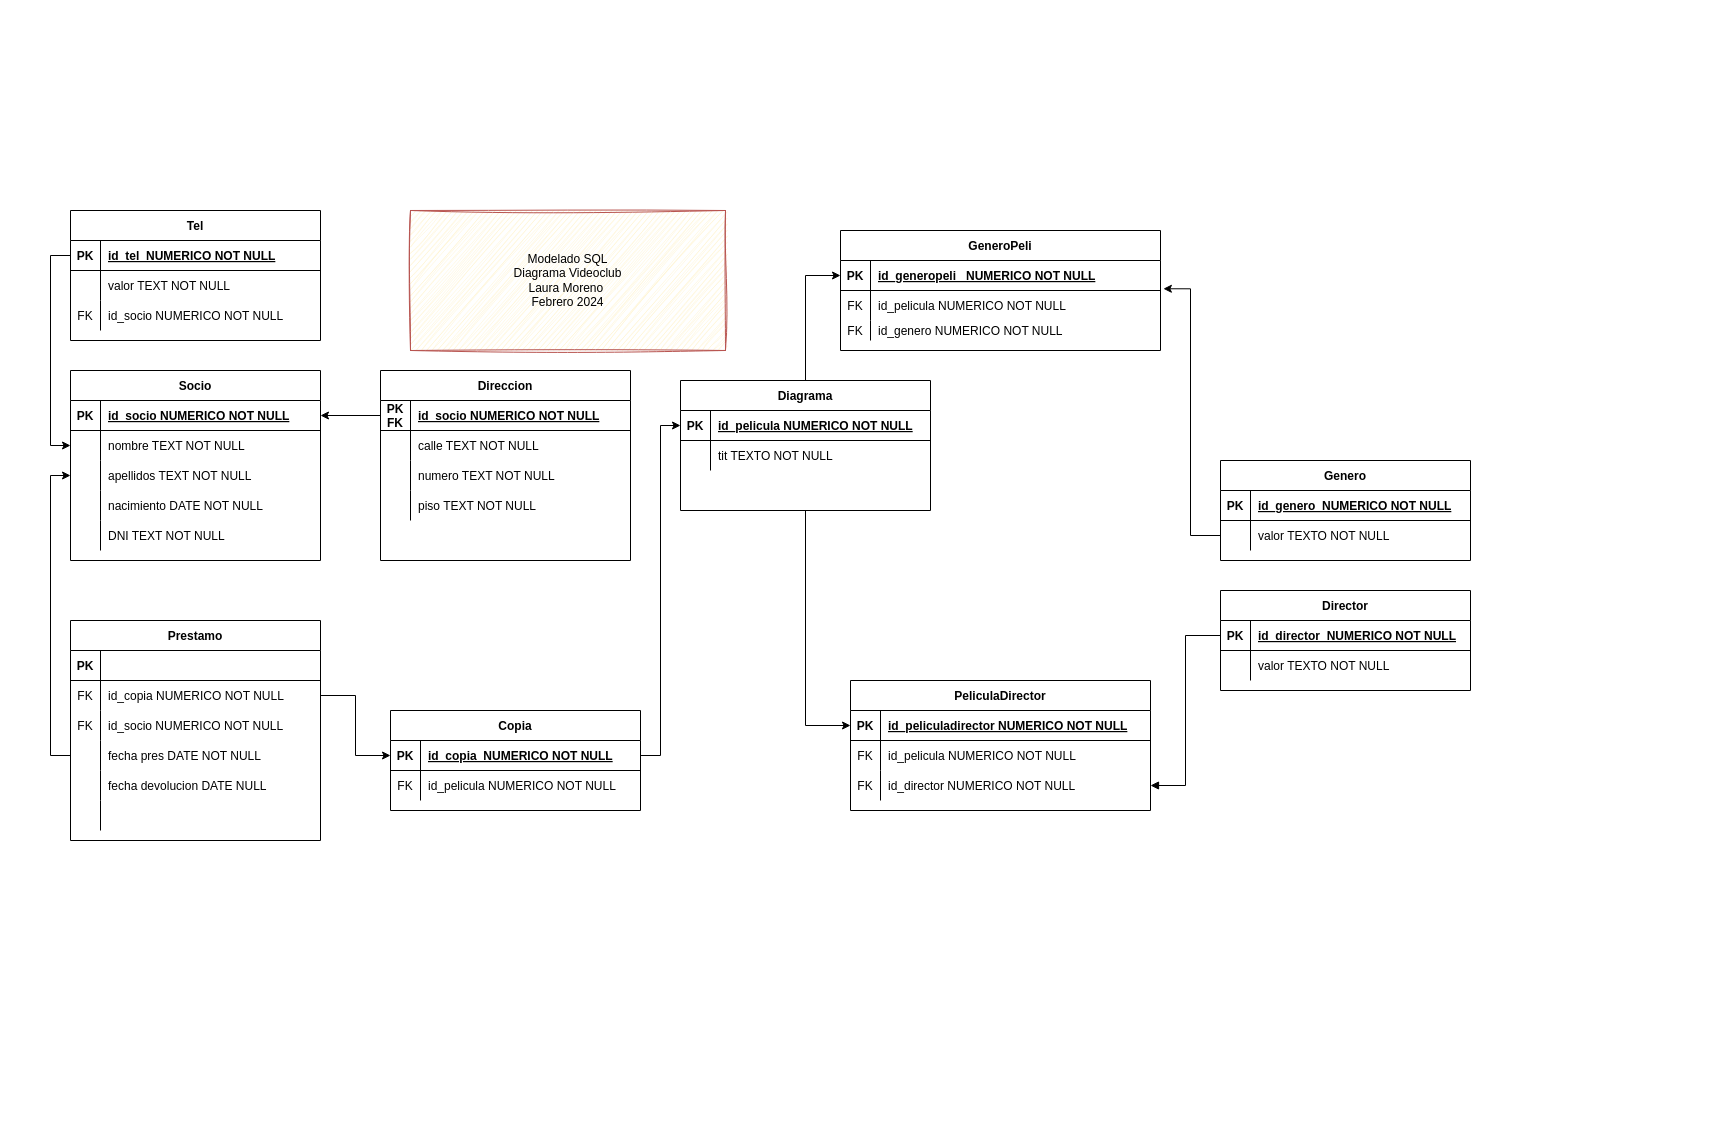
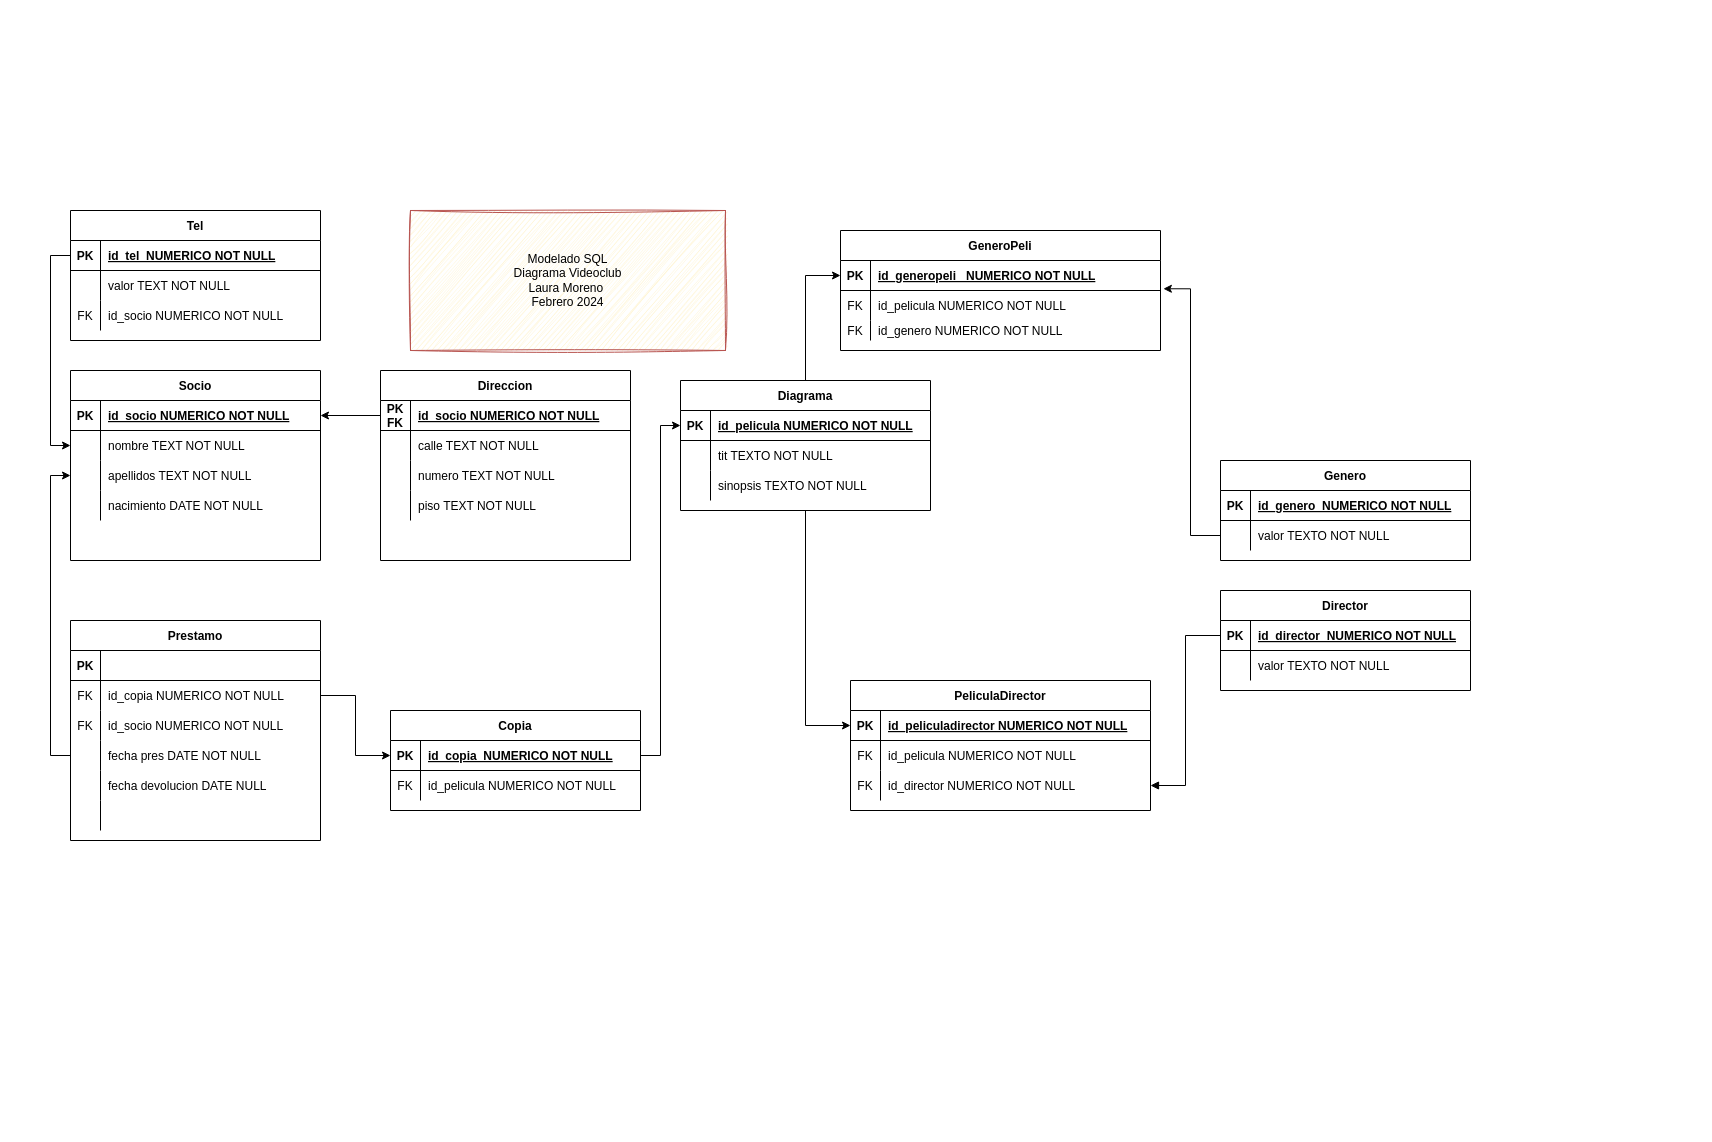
none -> (821, 486)
(211, 536) -> none
